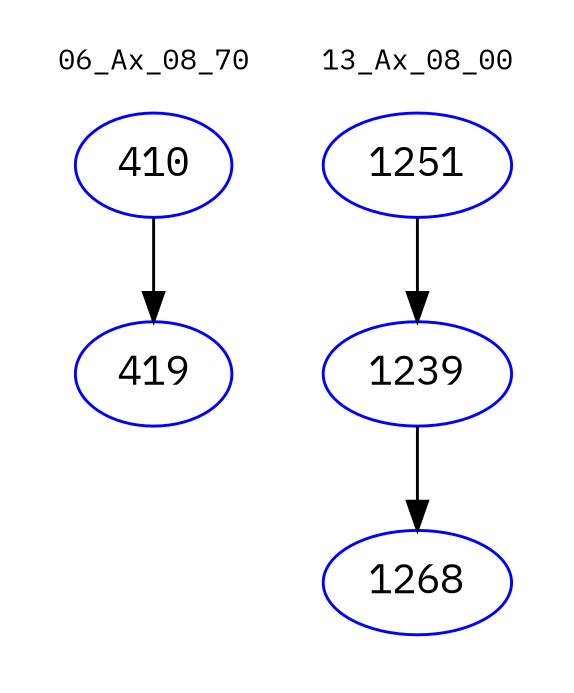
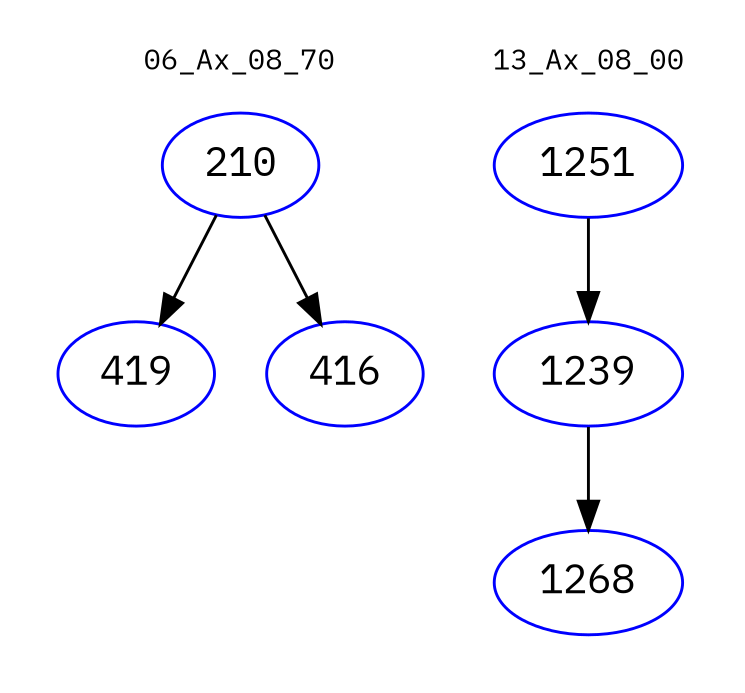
(154, 165) -> (241, 165)
none -> (345, 374)
